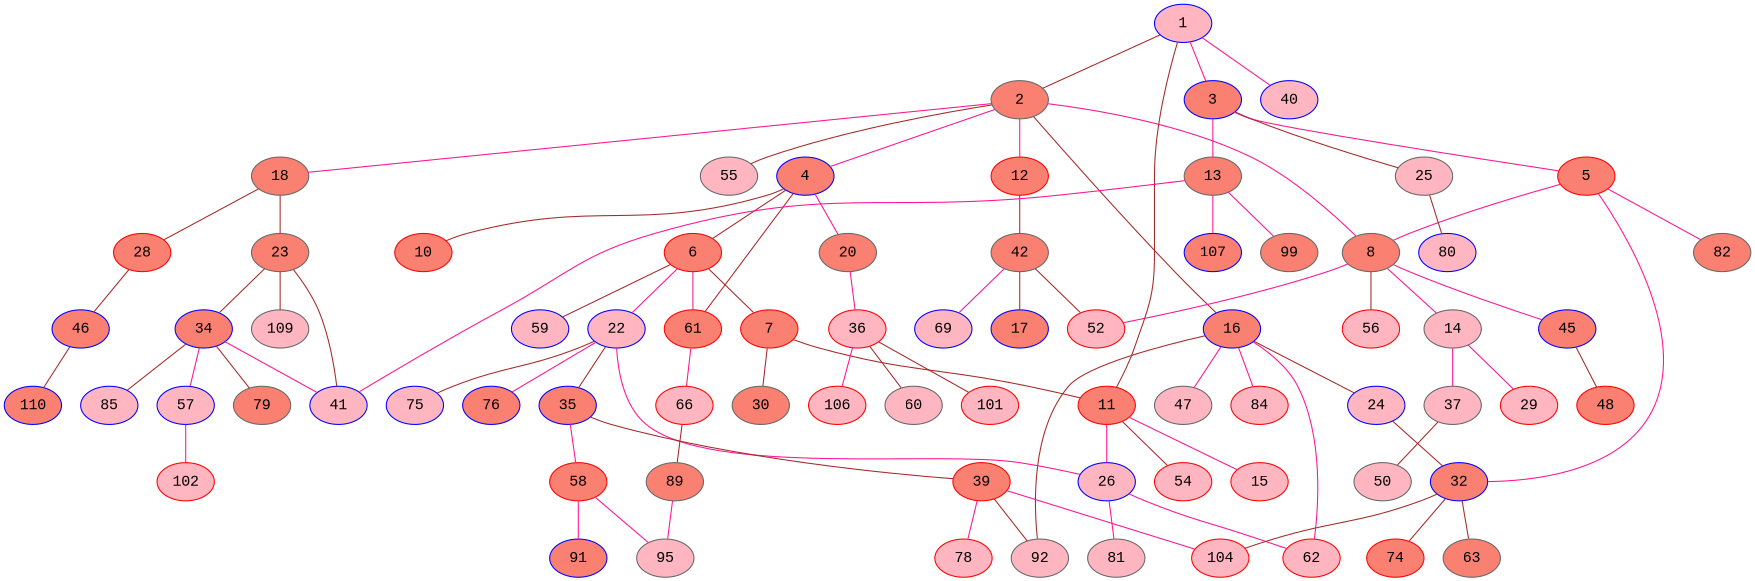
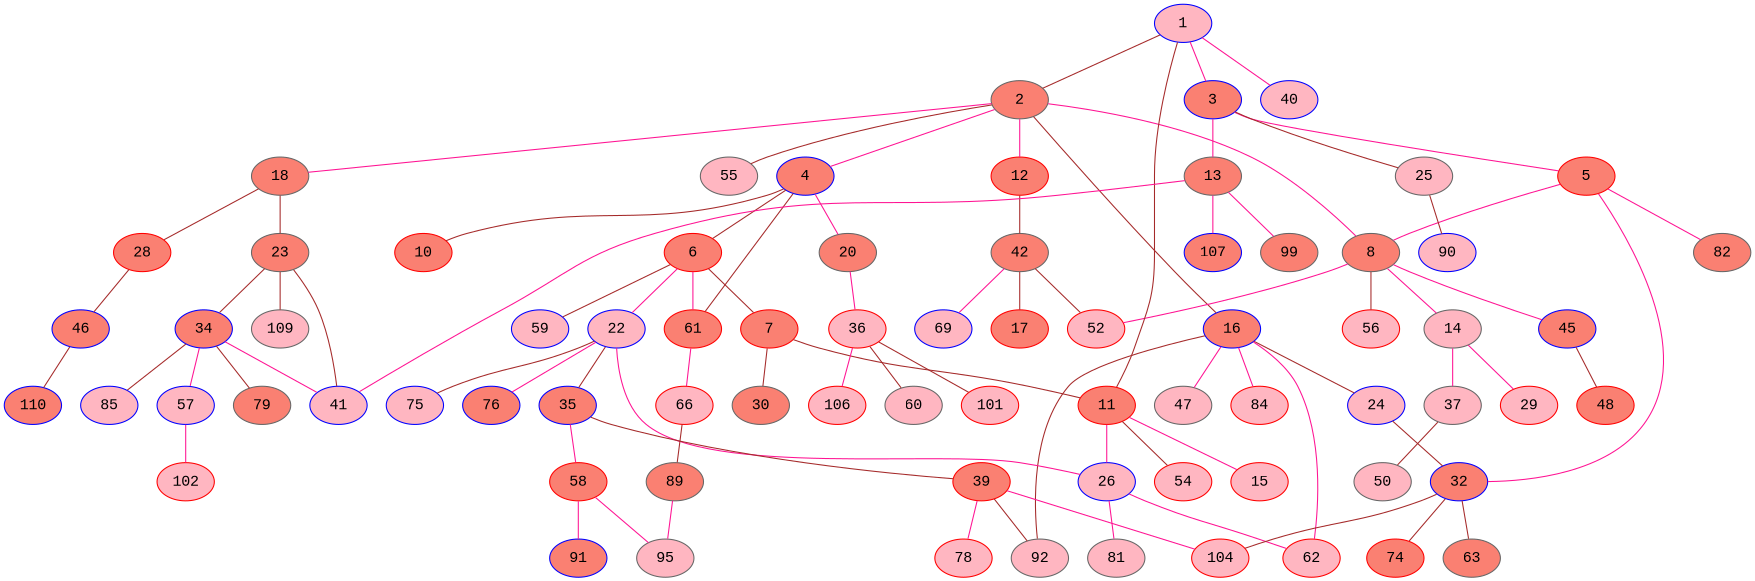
(1447, 253) -> (1447, 253)
(1020, 329) -> (1020, 329)
